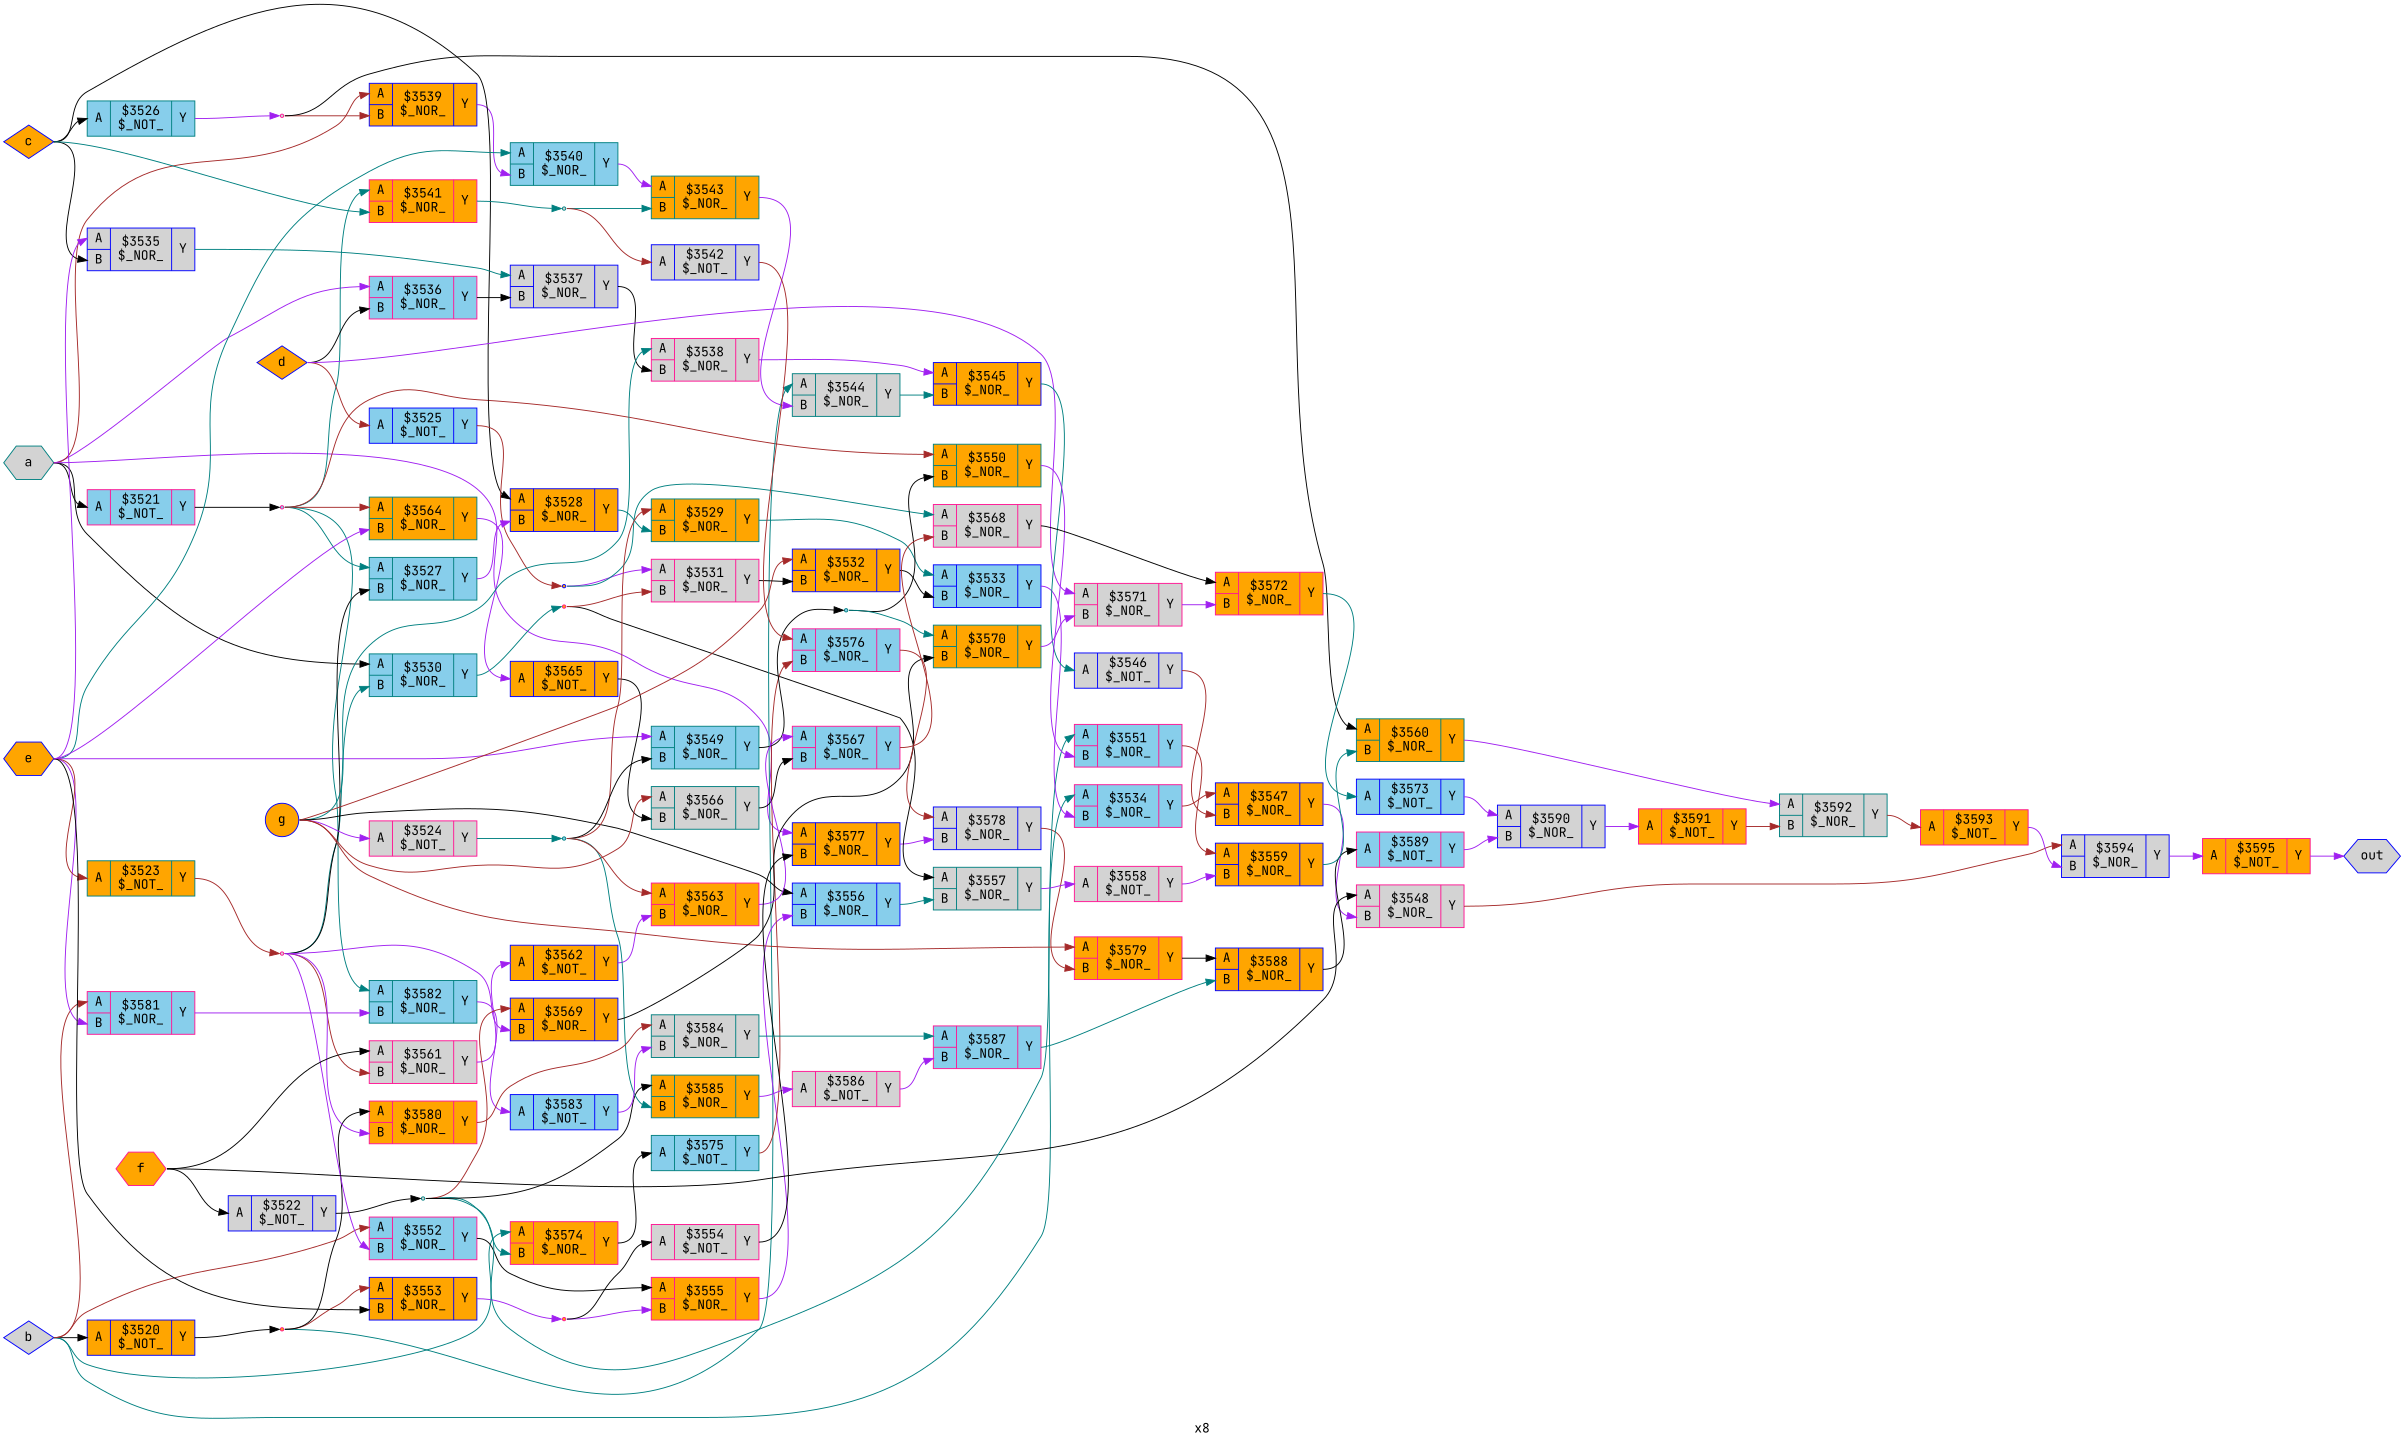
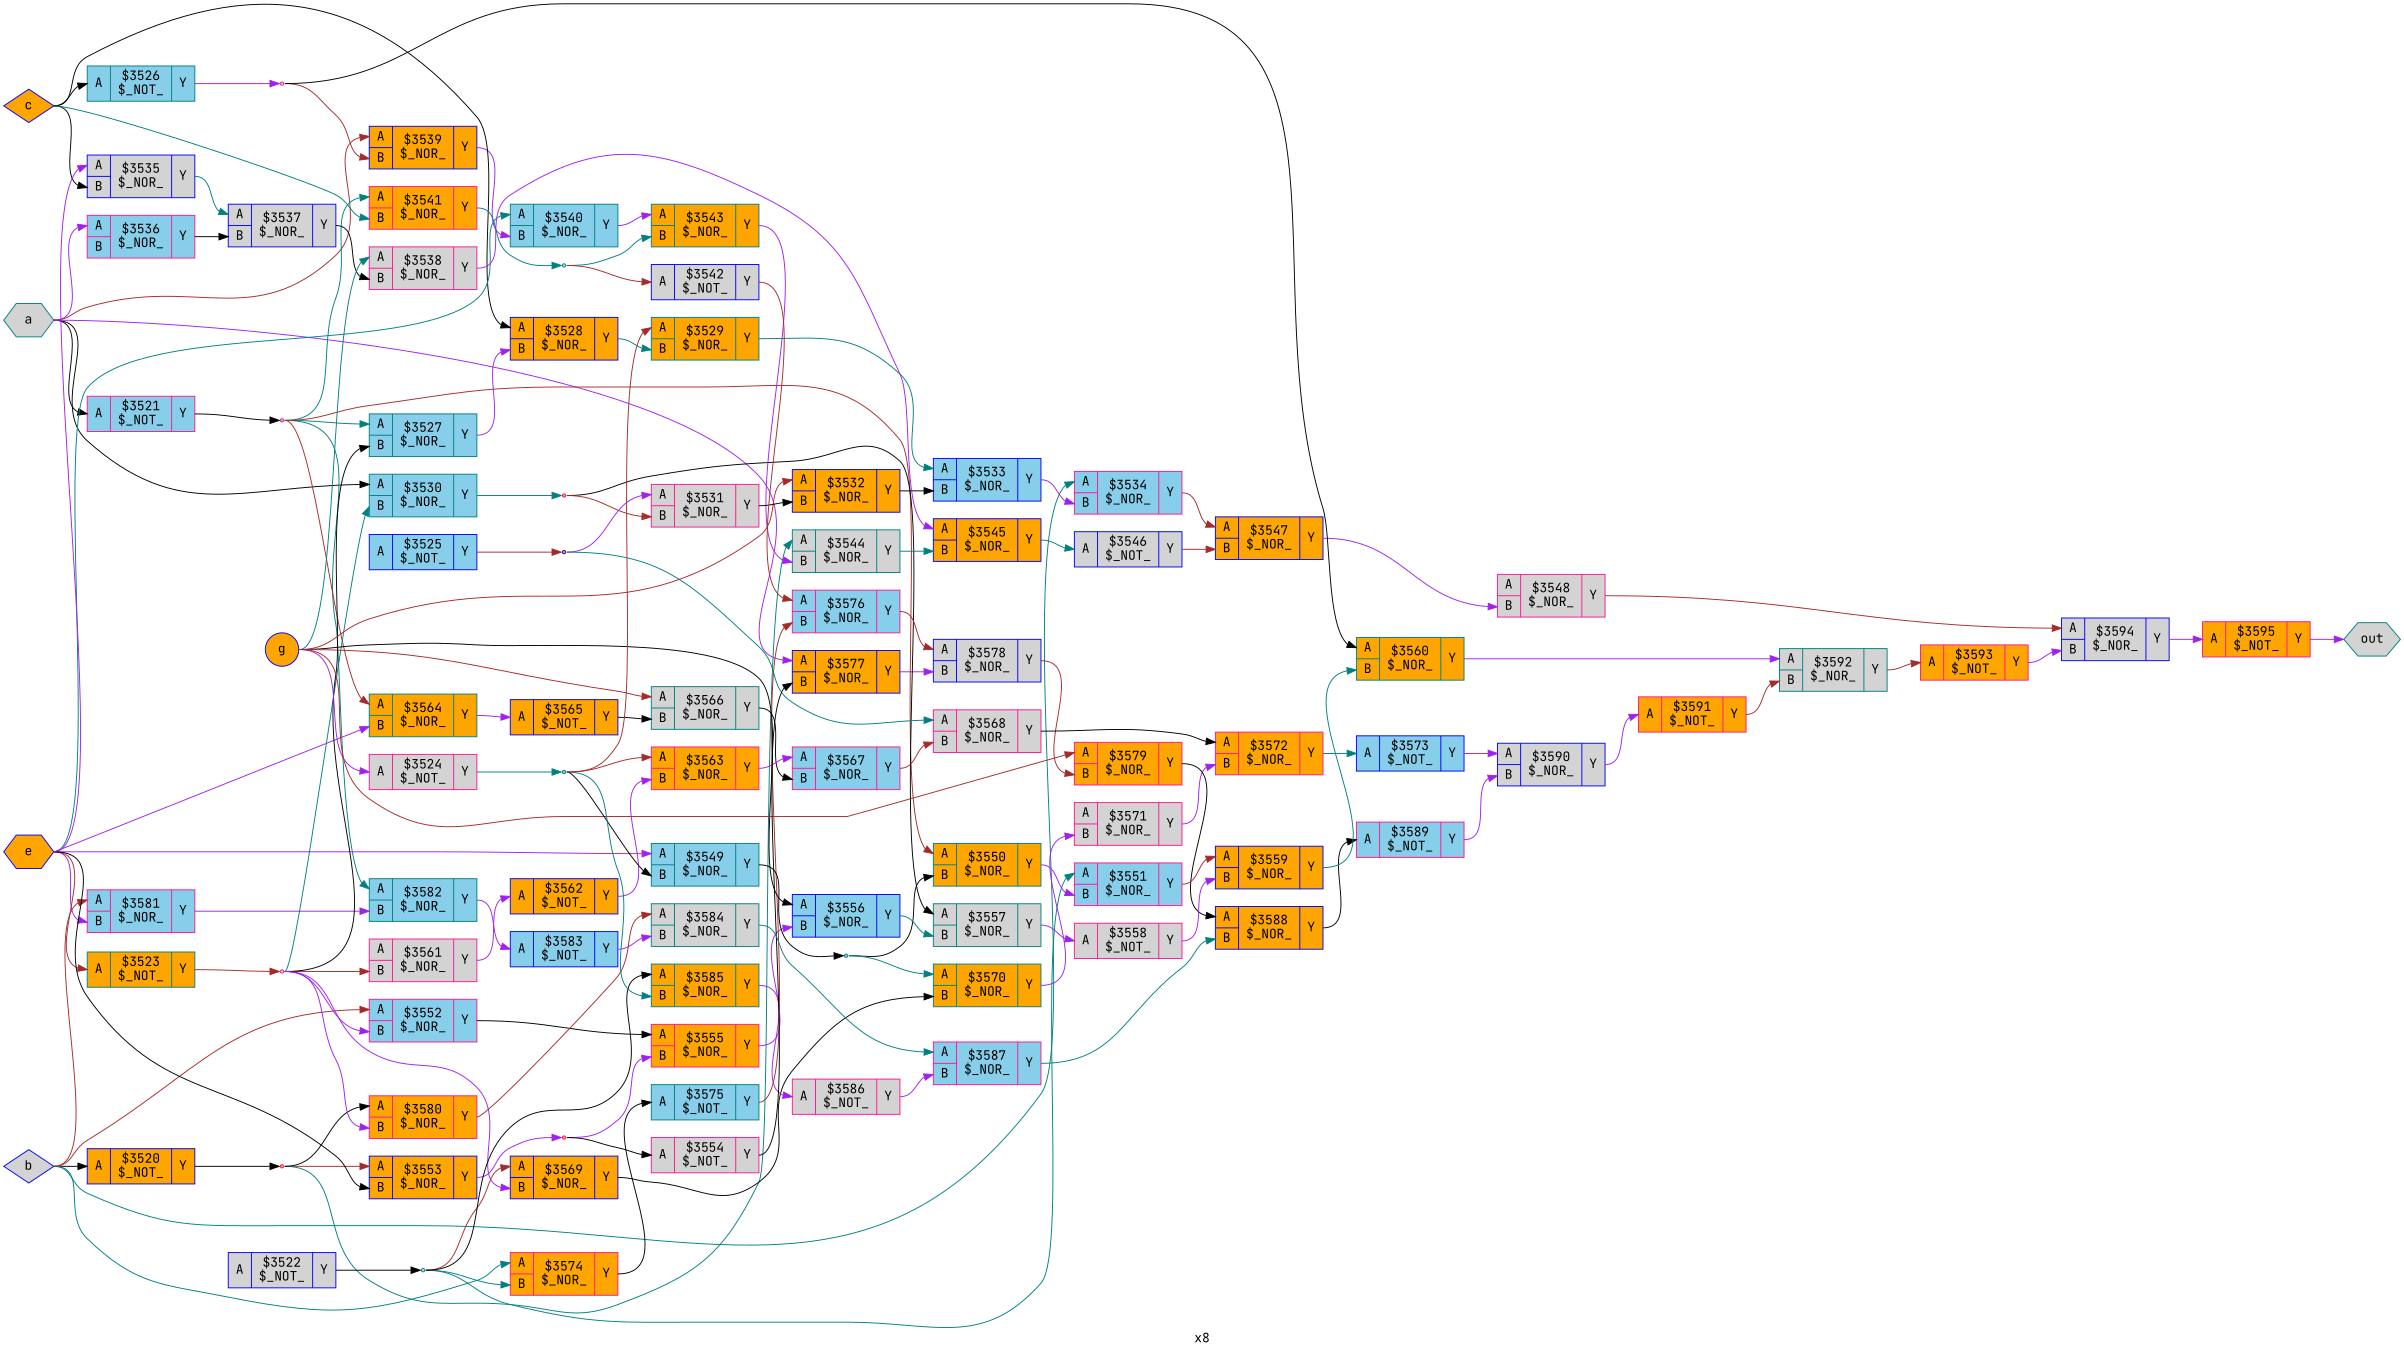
(282, 363) -> none
(2372, 856) -> (2372, 639)
(141, 1169) -> none
